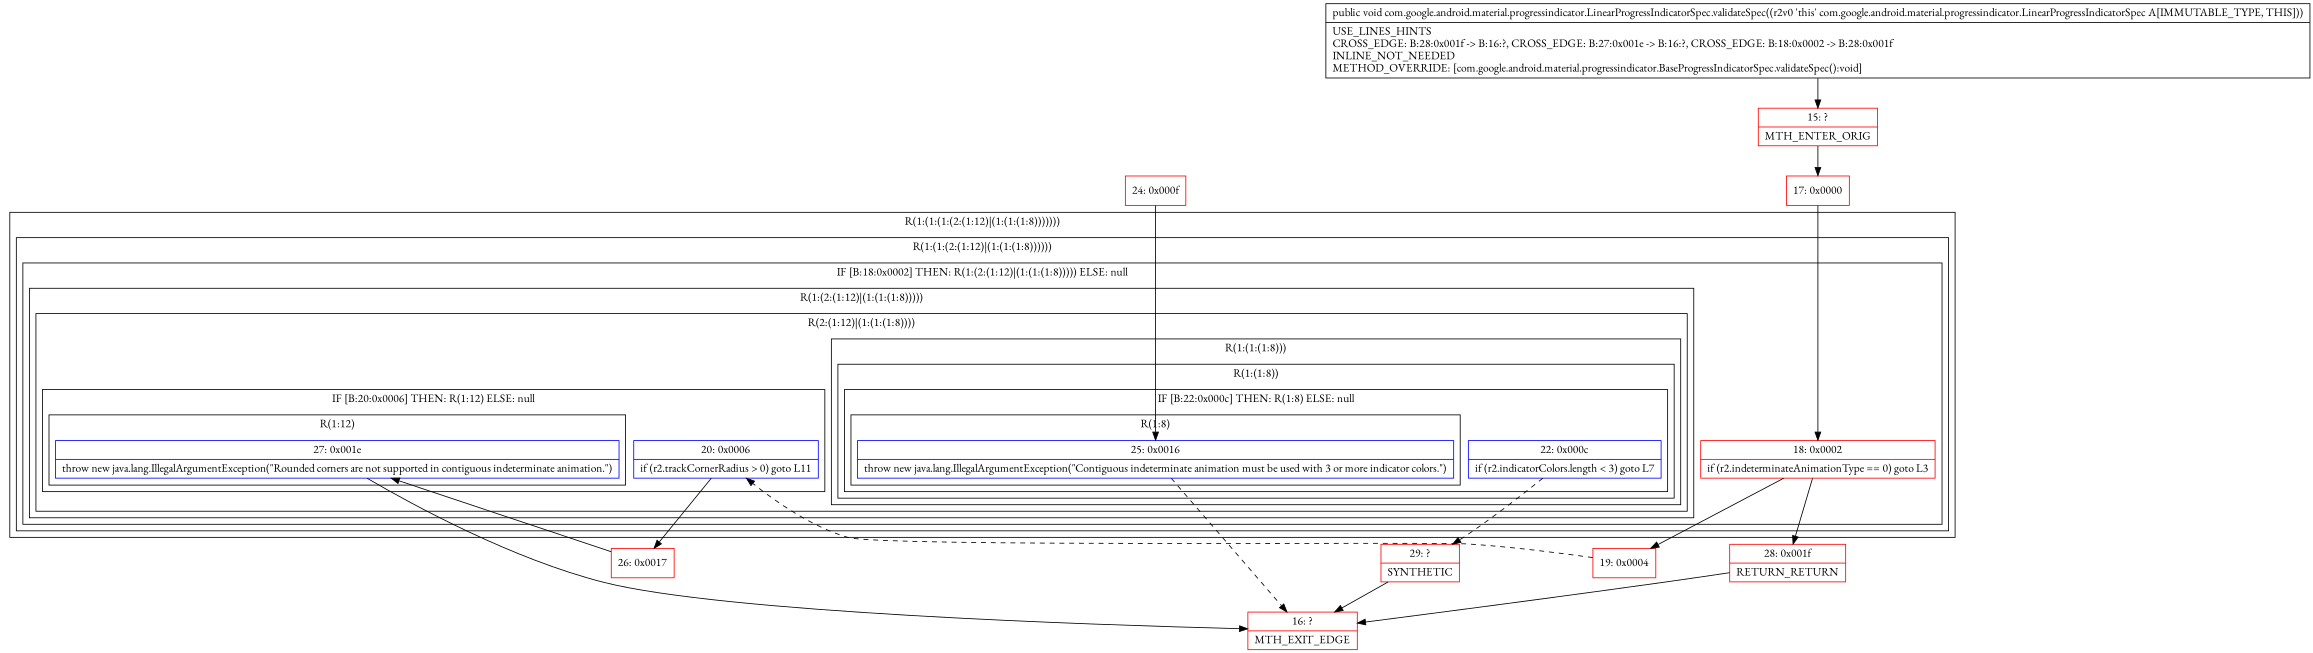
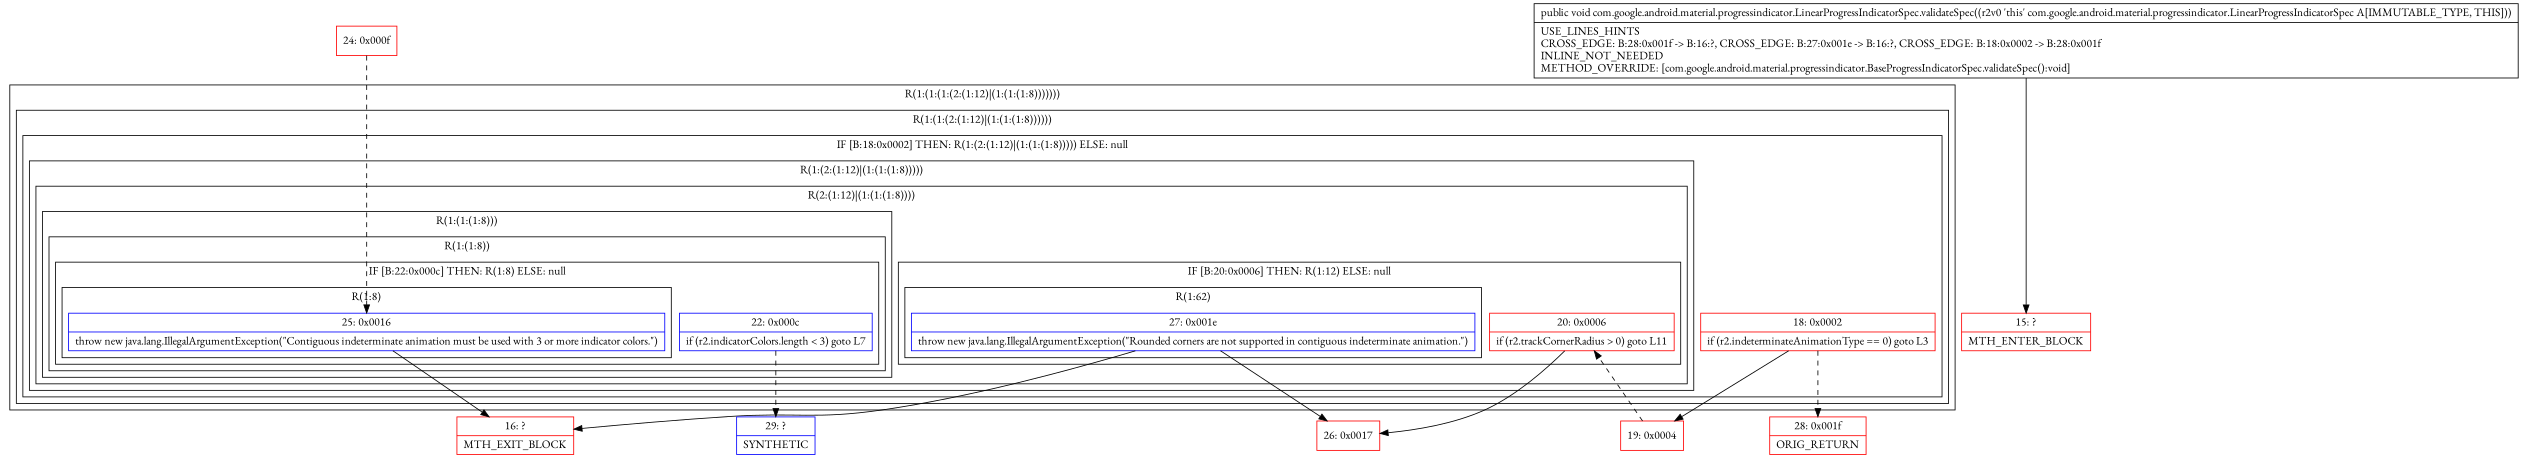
(1818, 136) -> (2026, 341)
(1818, 191) -> none
(1156, 319) -> (367, 180)
(337, 424) -> (1193, 297)
(726, 459) -> (1582, 332)
(473, 506) -> (1263, 379)
(1804, 507) -> (1818, 380)
(1232, 548) -> (438, 381)
(1420, 563) -> (776, 436)
(1788, 572) -> (1818, 445)
(1365, 595) -> none
(1548, 598) -> none
(1303, 640) -> (515, 445)
